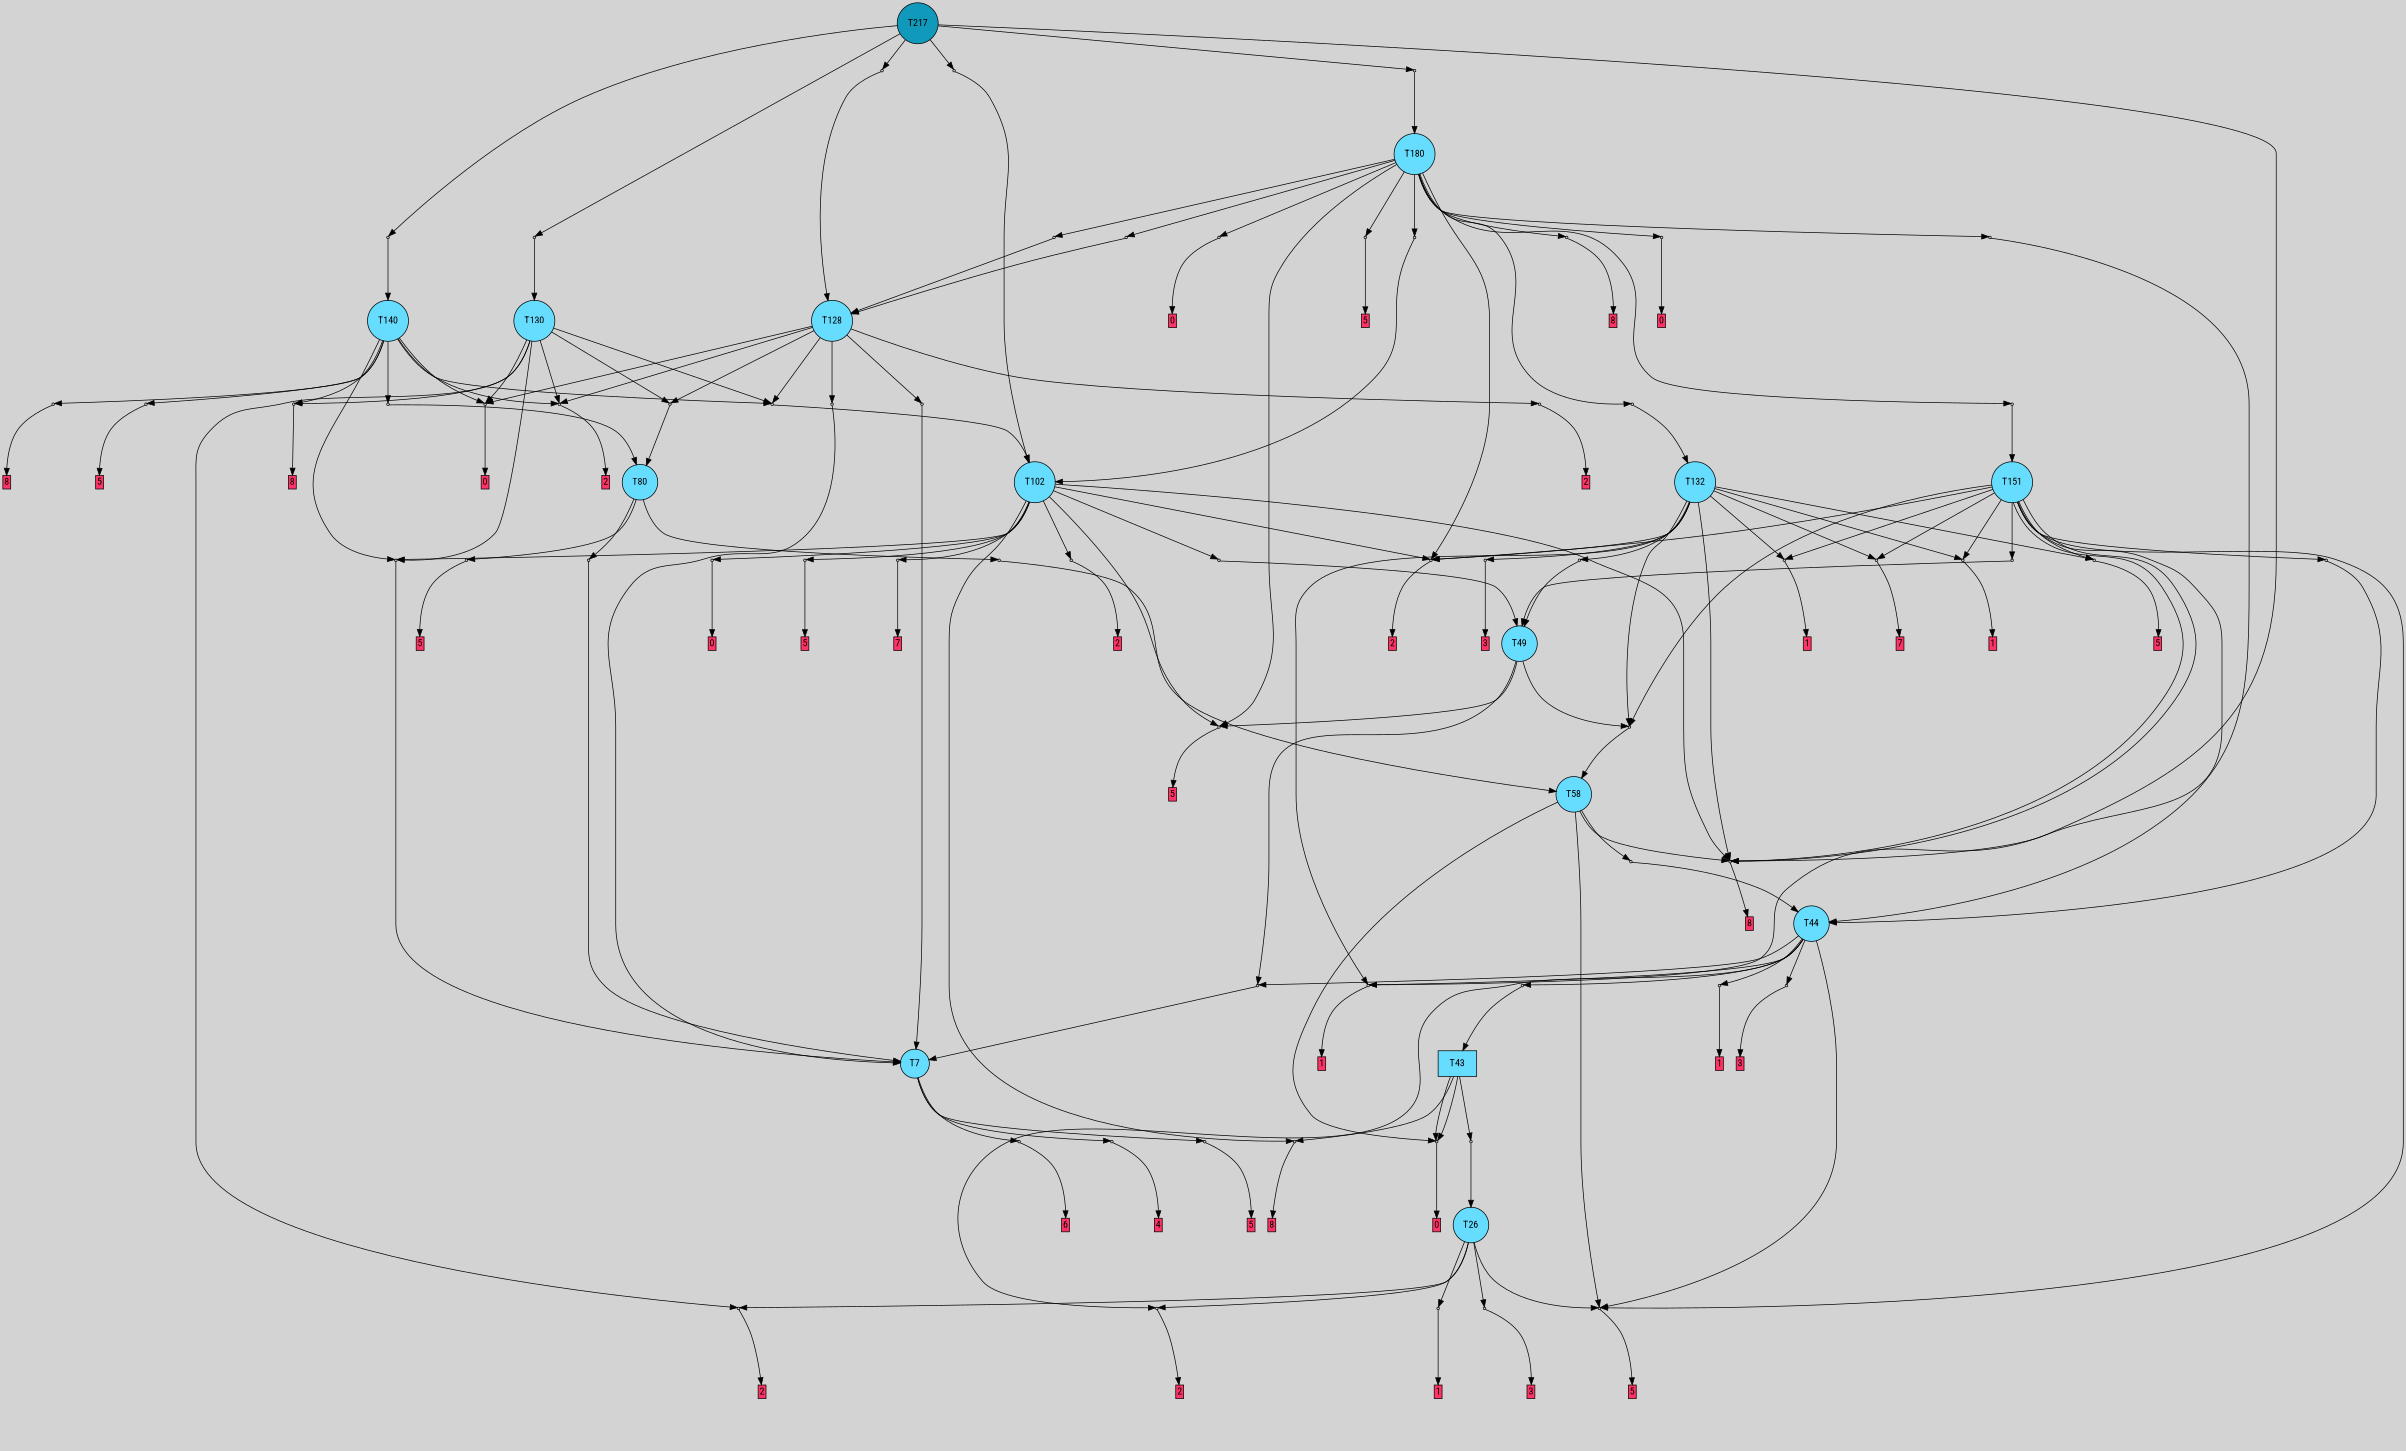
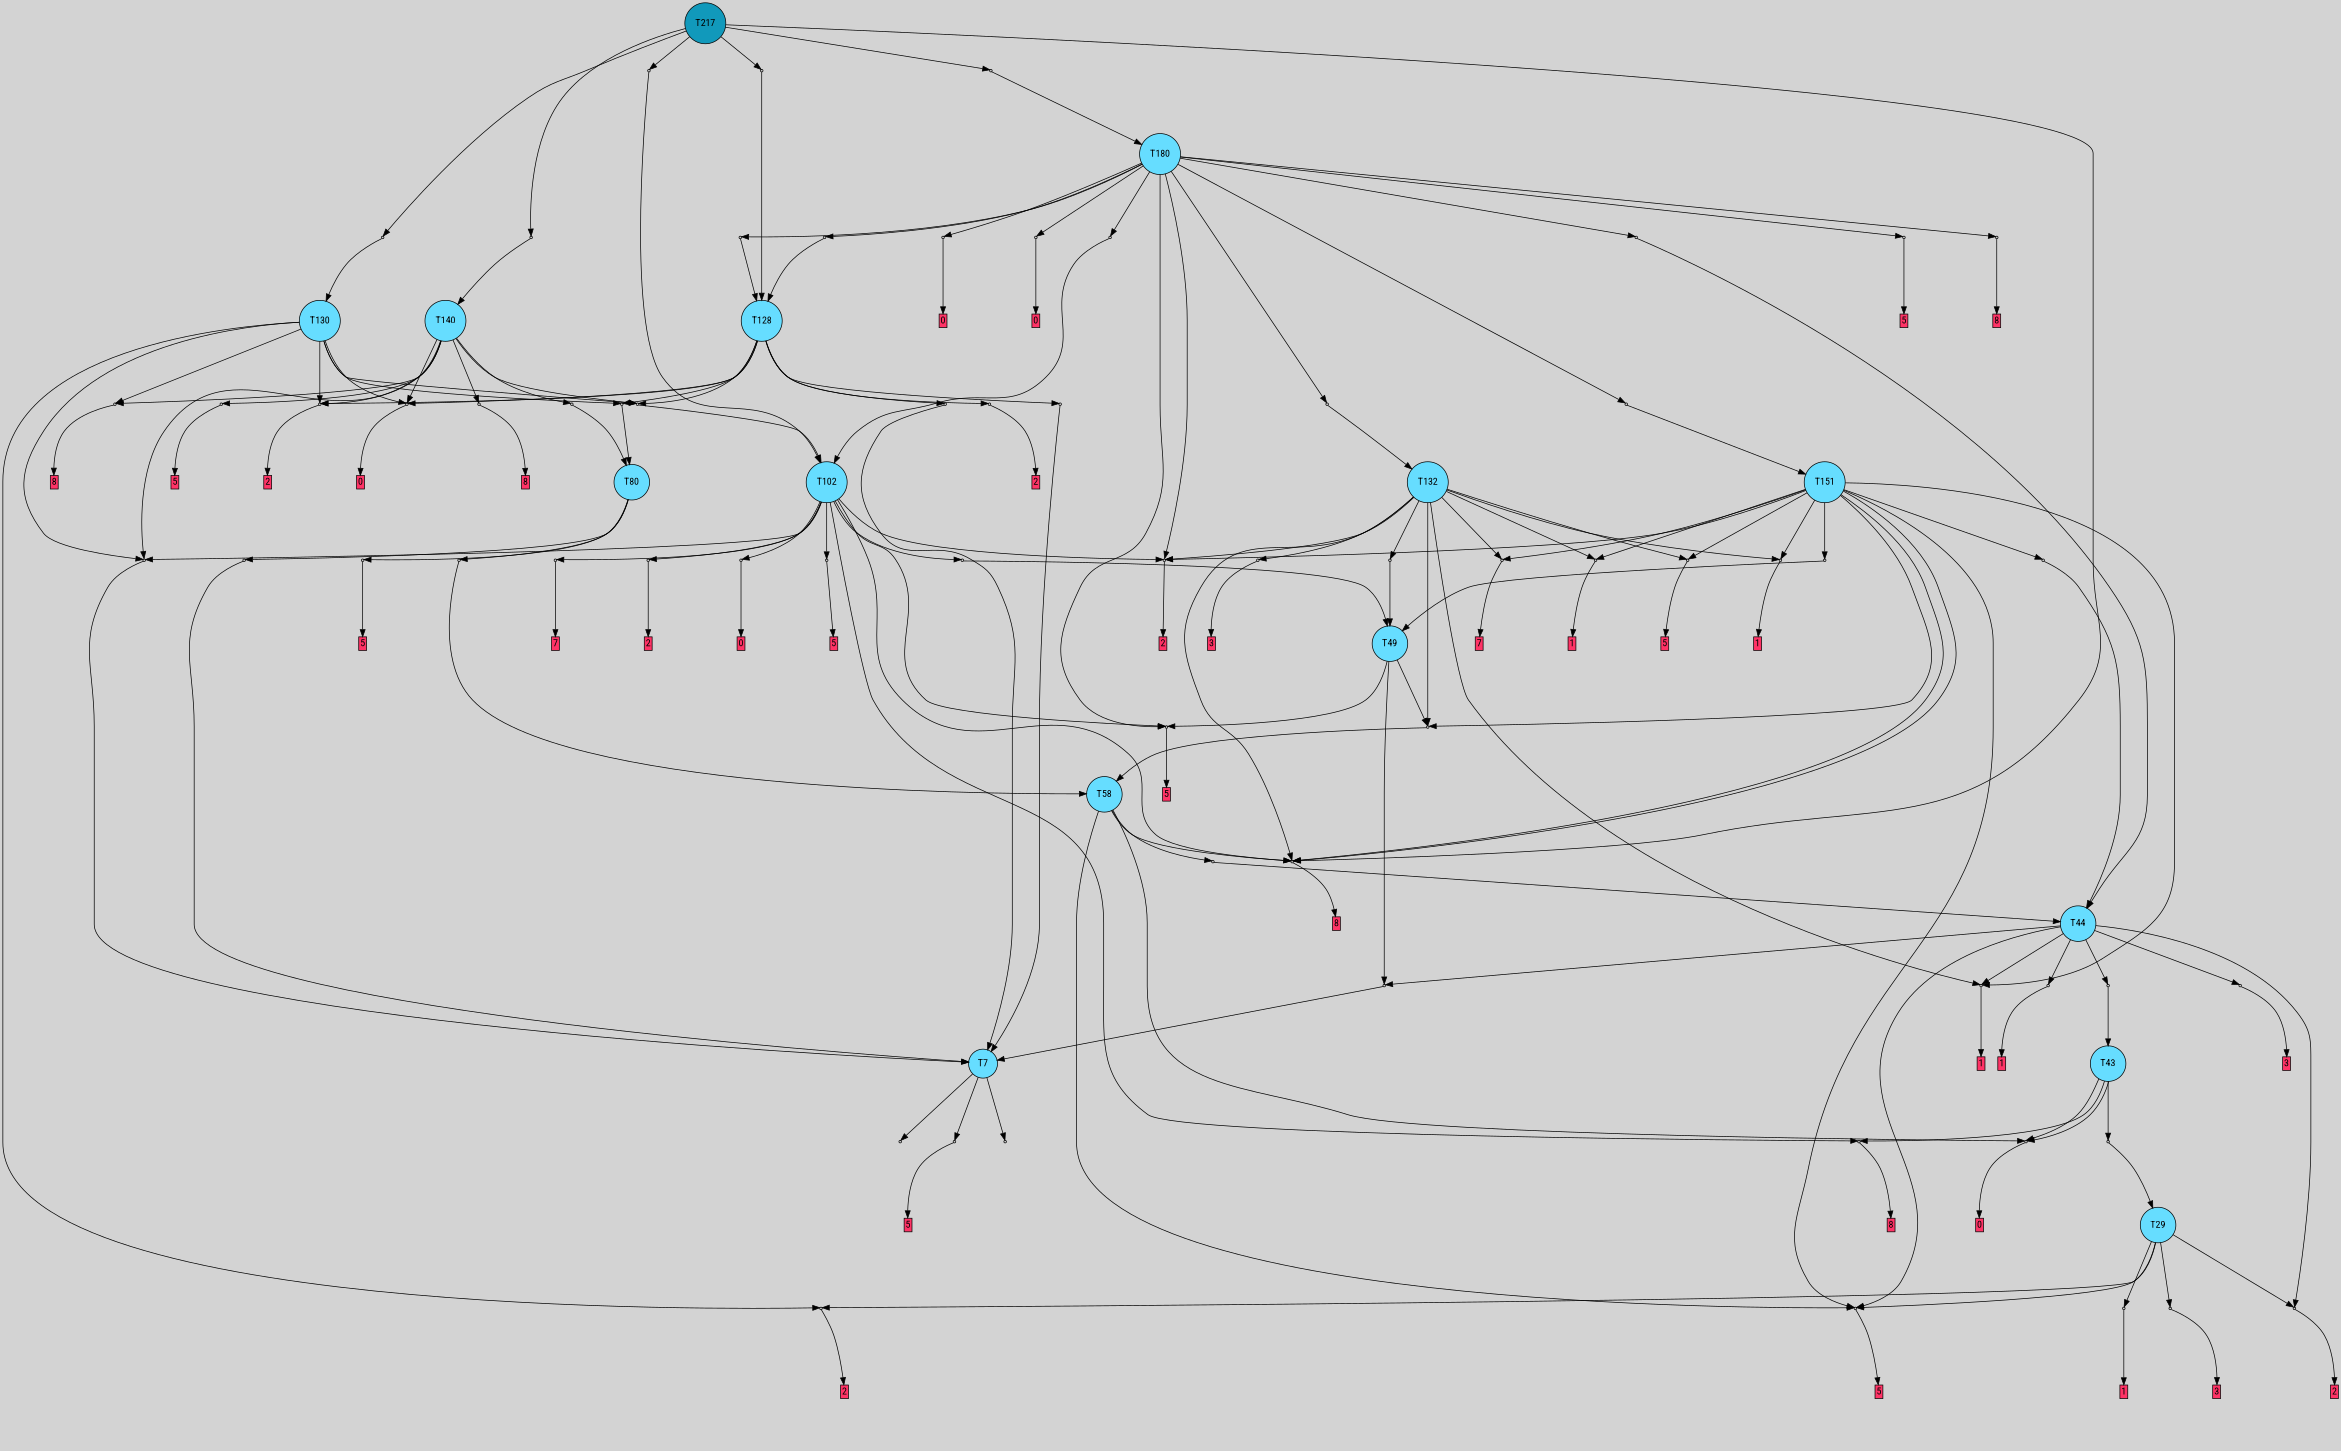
(1457, 1064) -> (2108, 1064)
(1065, 1225) -> none
(1158, 1225) -> none
(1471, 1225) -> (2158, 1225)
